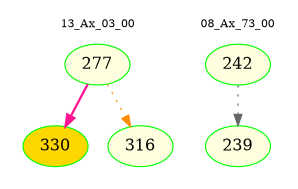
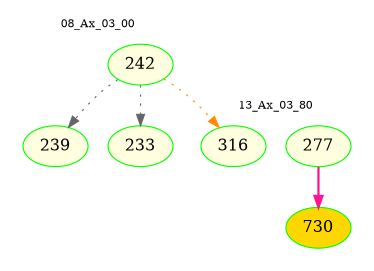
(98, 24) -> (276, 106)
(238, 24) -> (98, 24)
(116, 100) -> (199, 106)
(56, 146) -> (318, 228)
none -> (141, 146)
